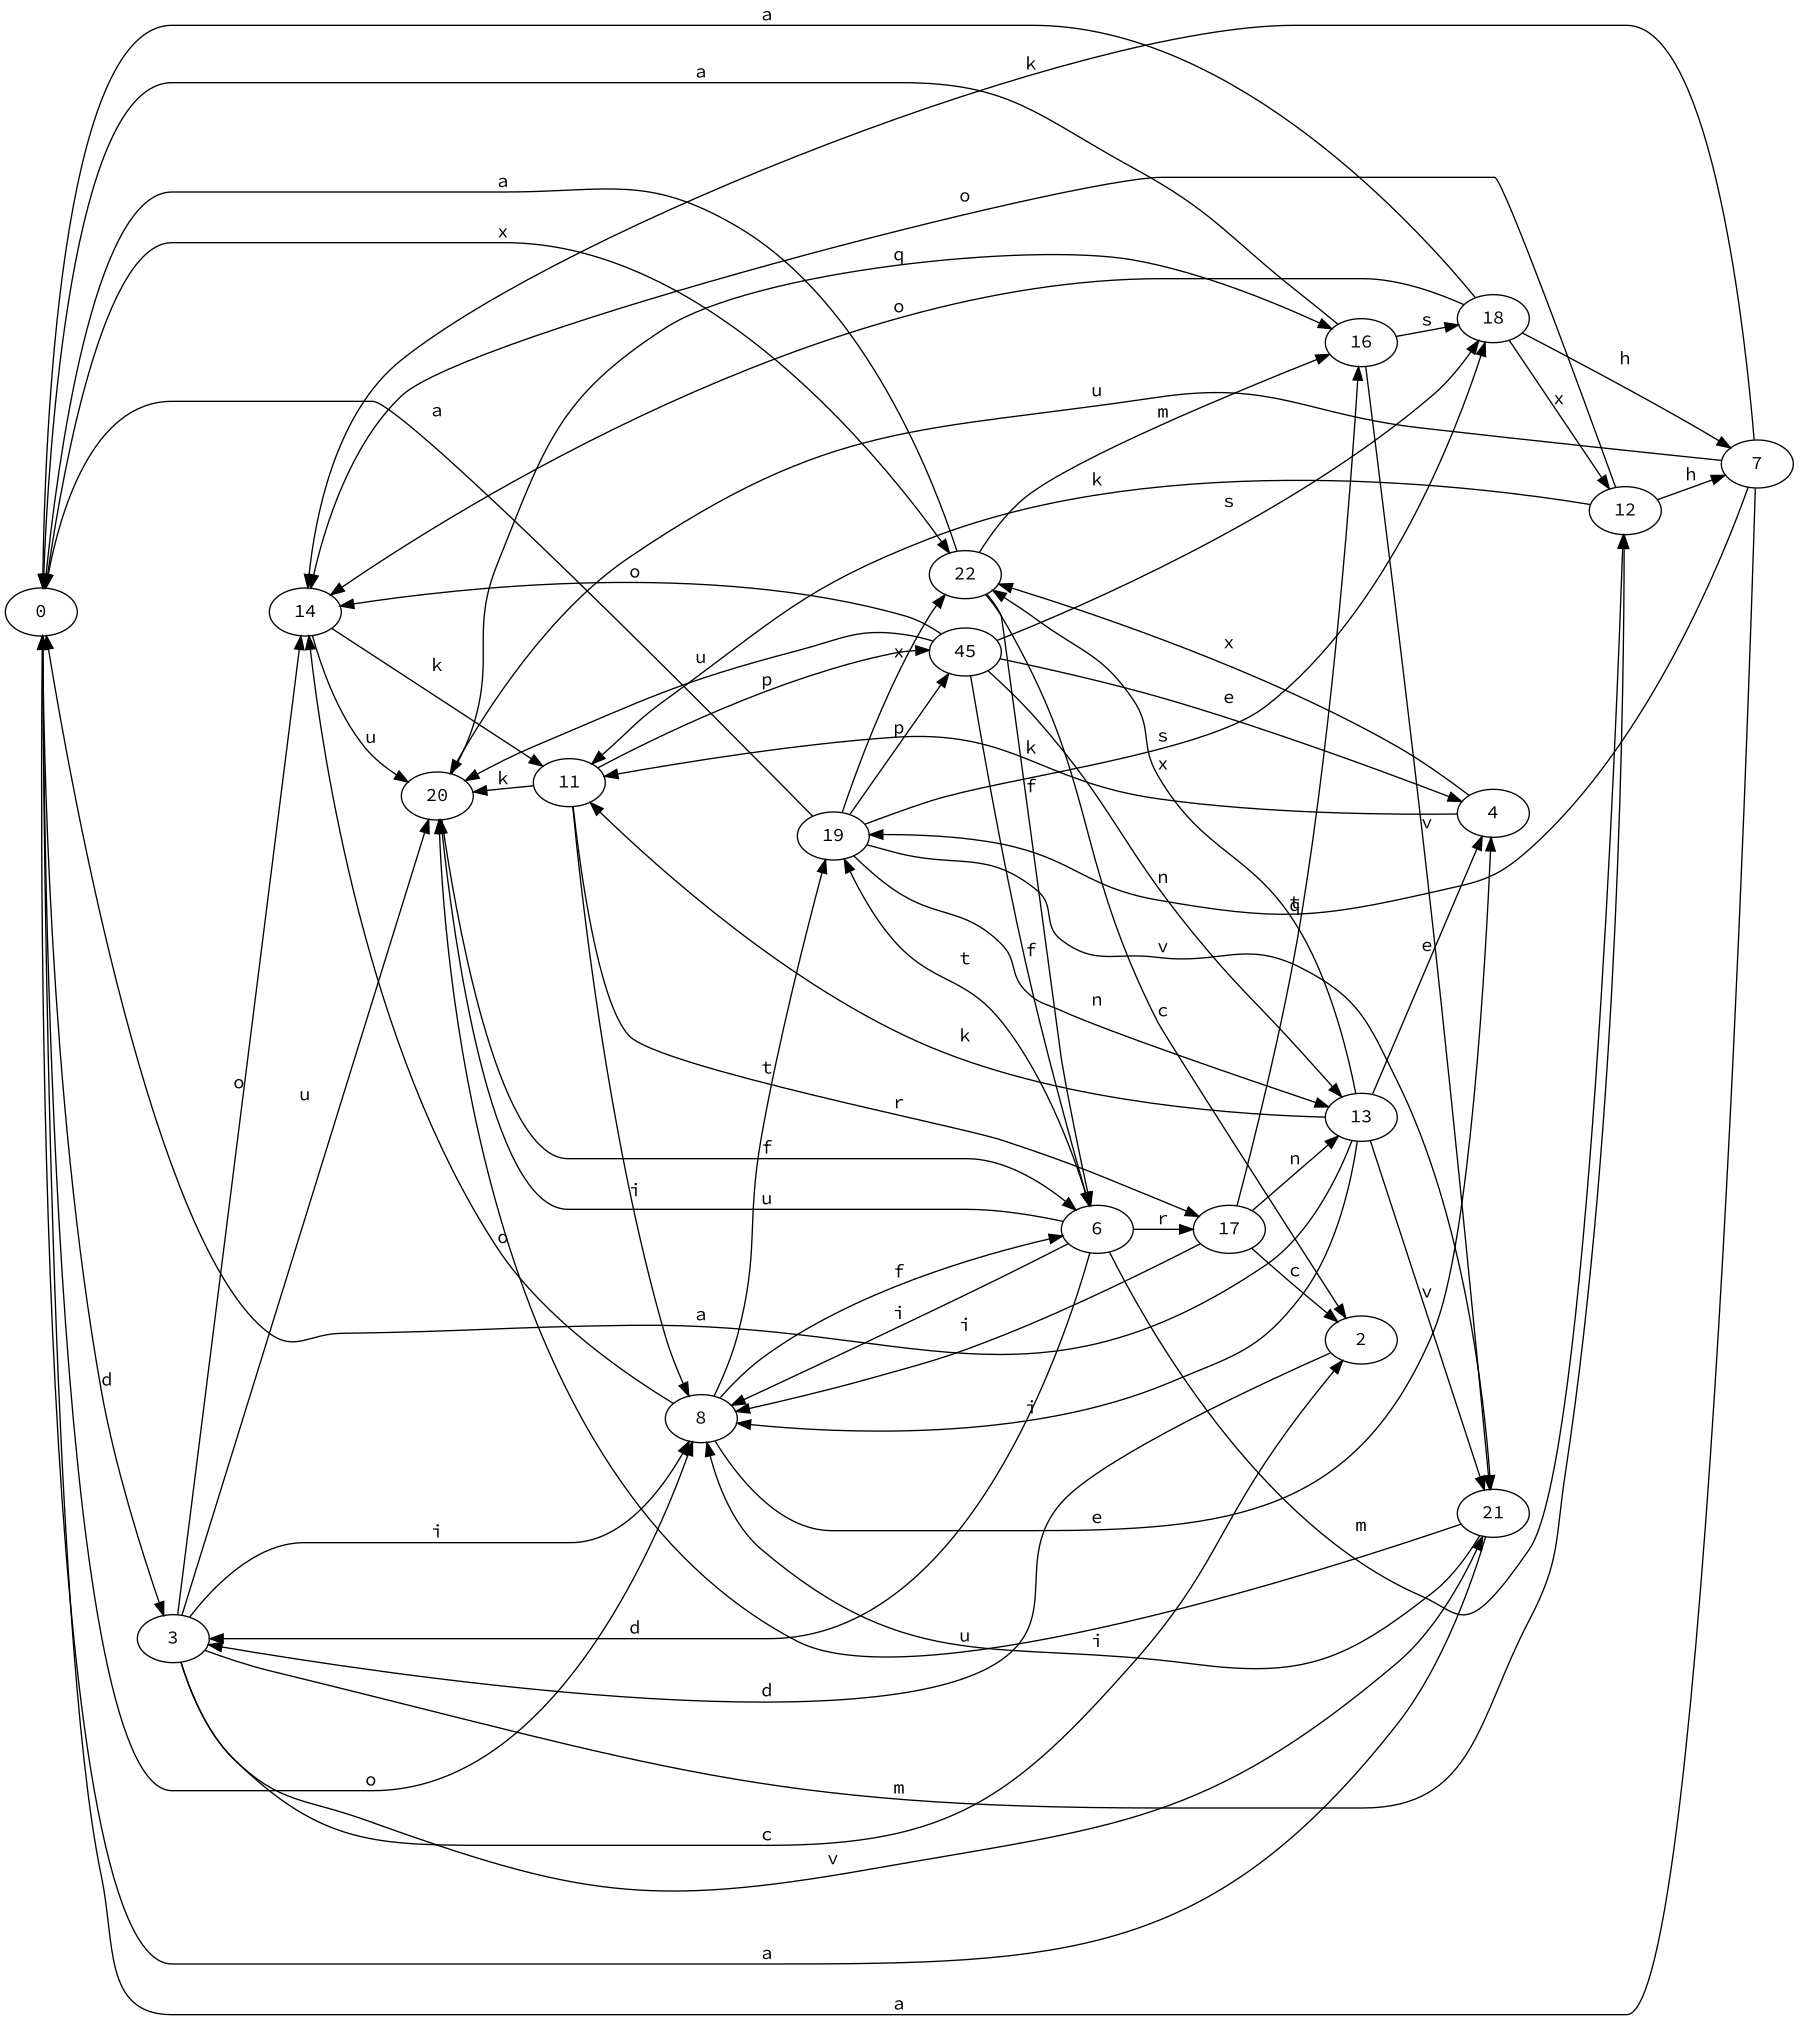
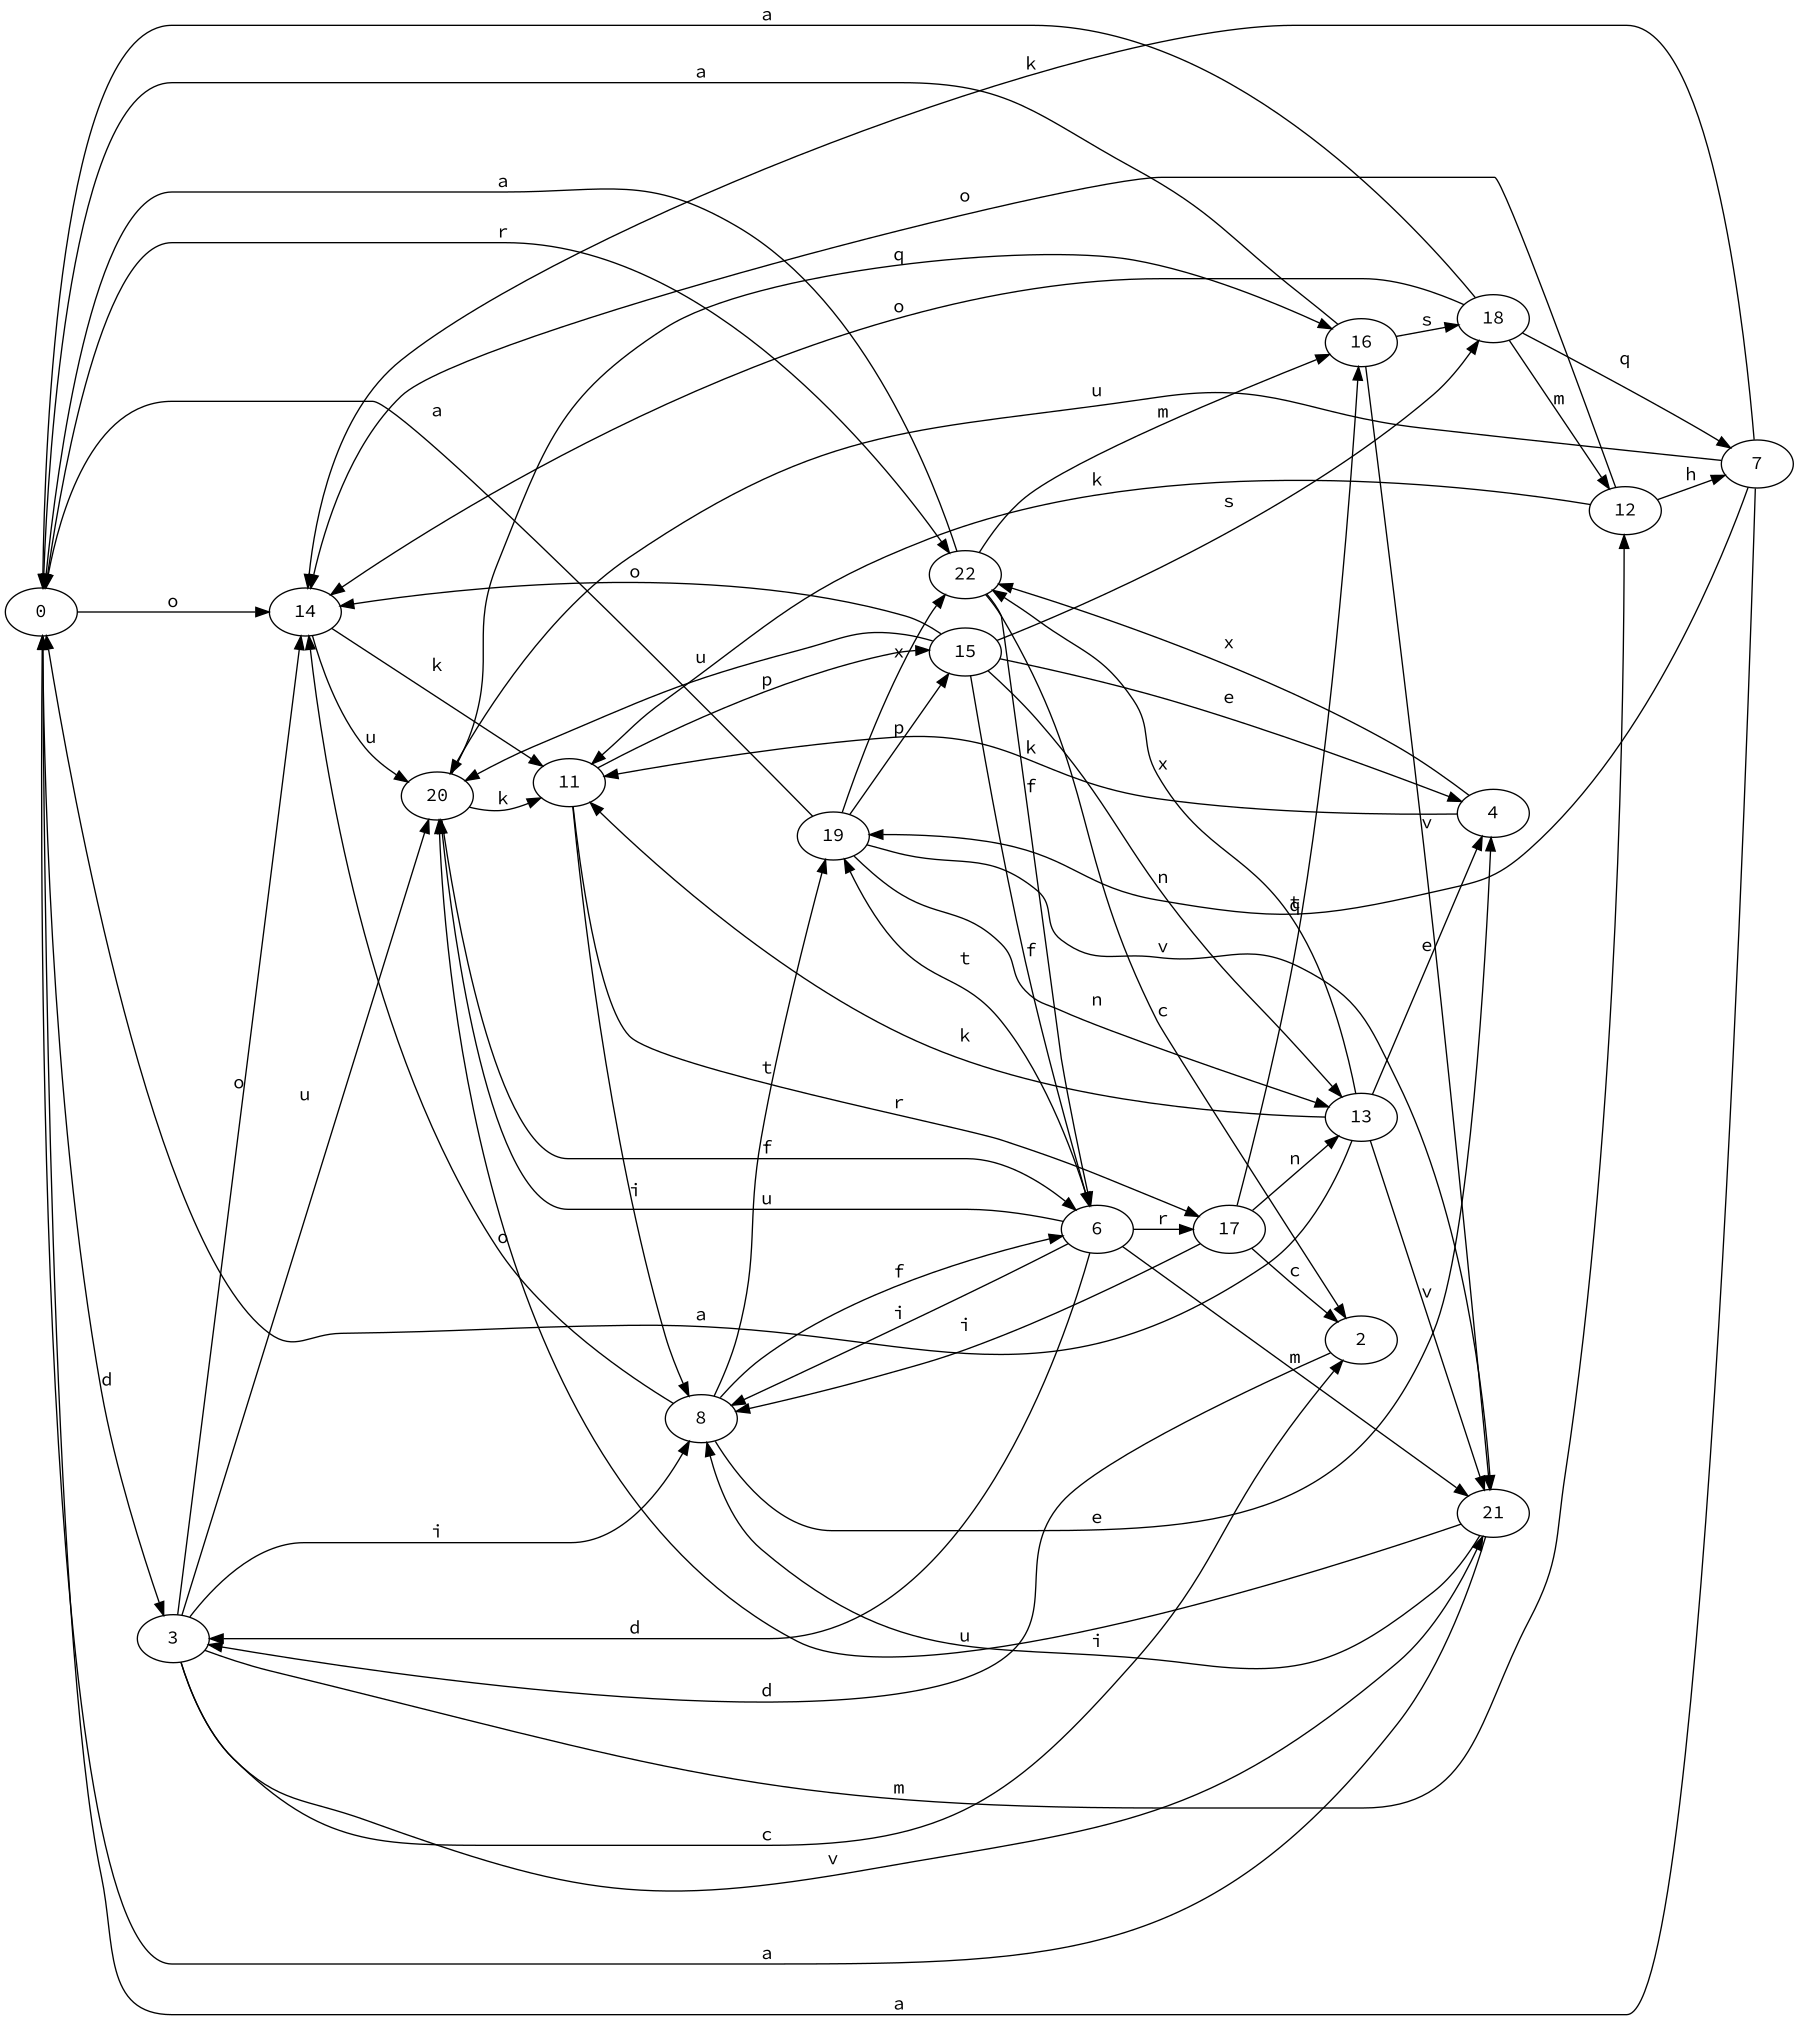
(503, 233) -> (503, 233)
(1625, 359) -> (1625, 359)
(1559, 399) -> (1559, 399)
(965, 652) -> (965, 652)
(1265, 707) -> none
(510, 788) -> (499, 811)
(1570, 1358) -> (1281, 1361)
(1123, 1399) -> none
(92, 1567) -> (166, 612)
